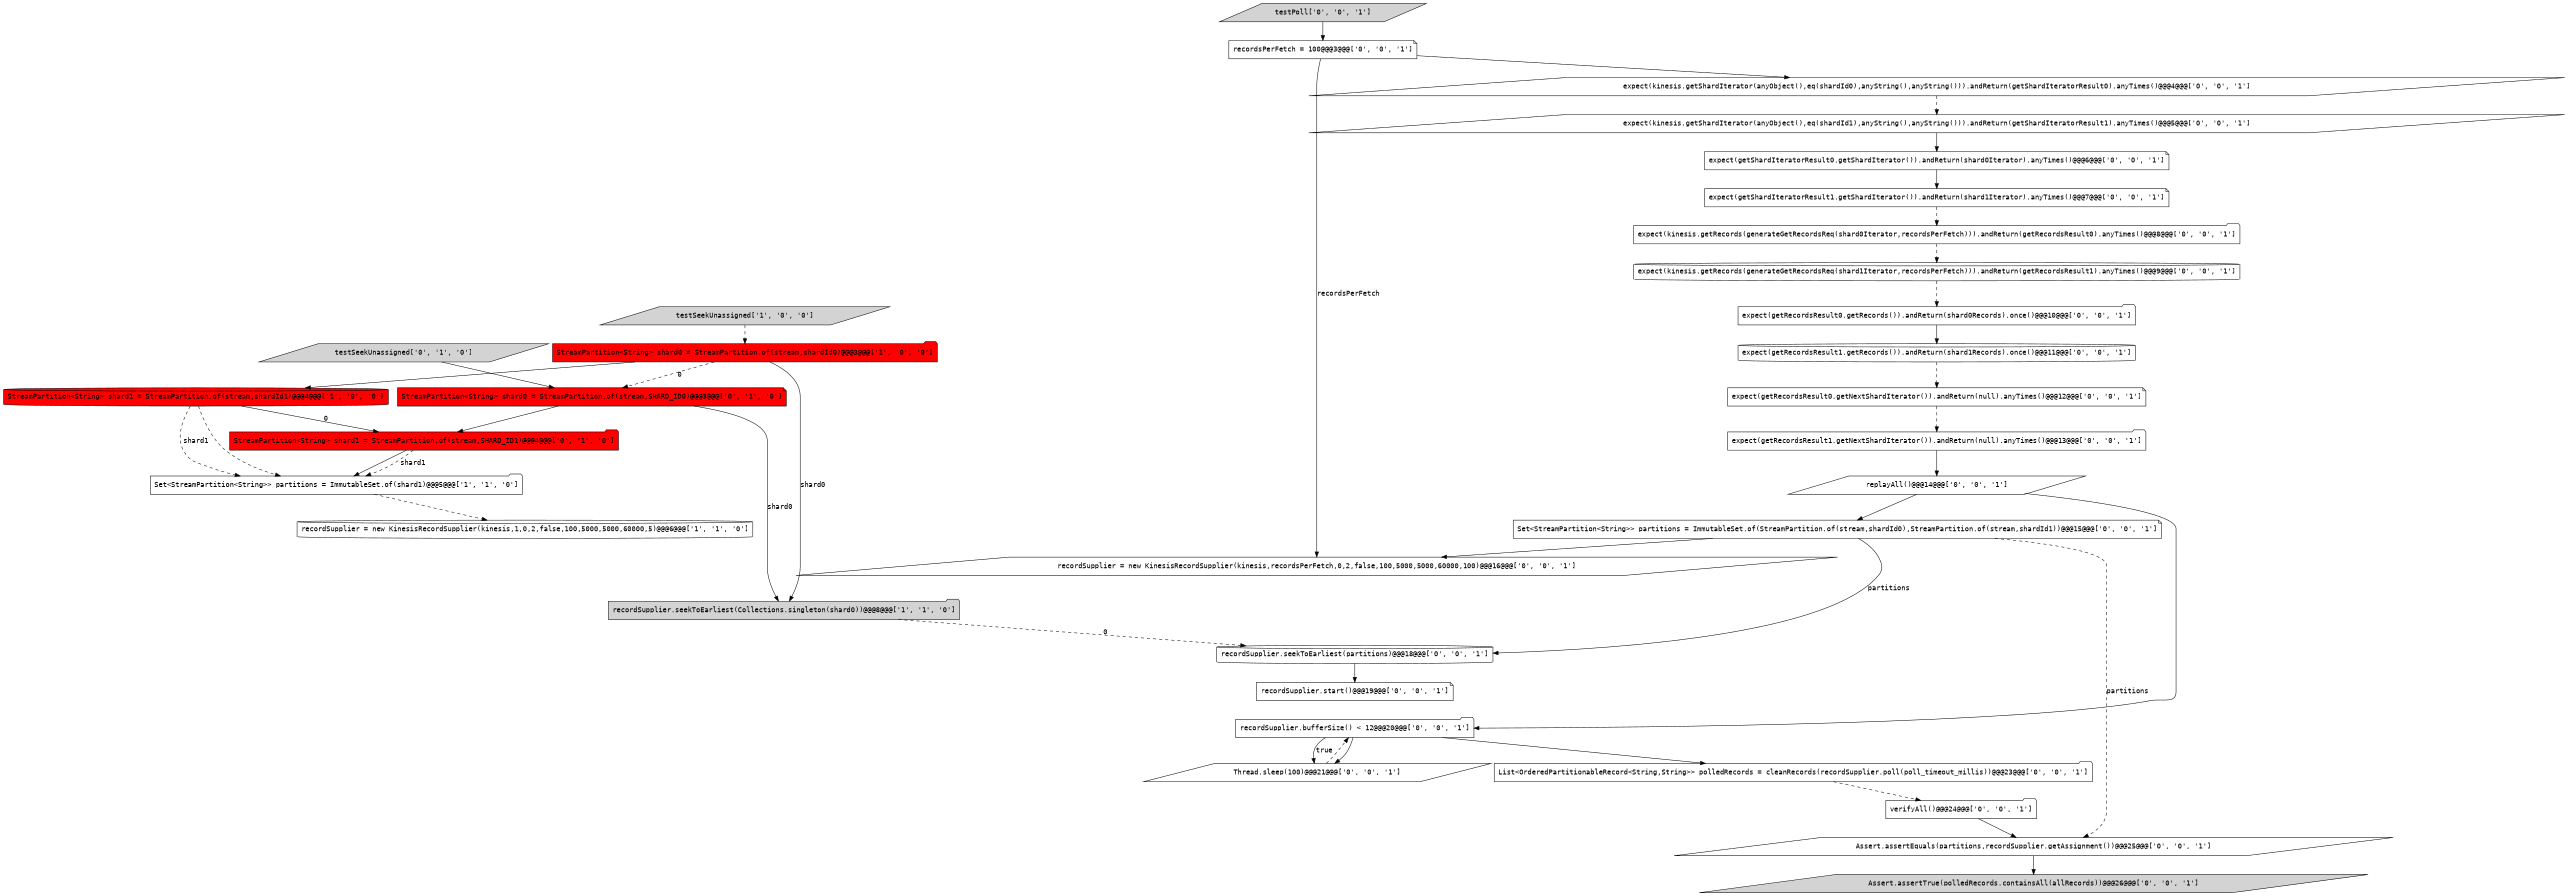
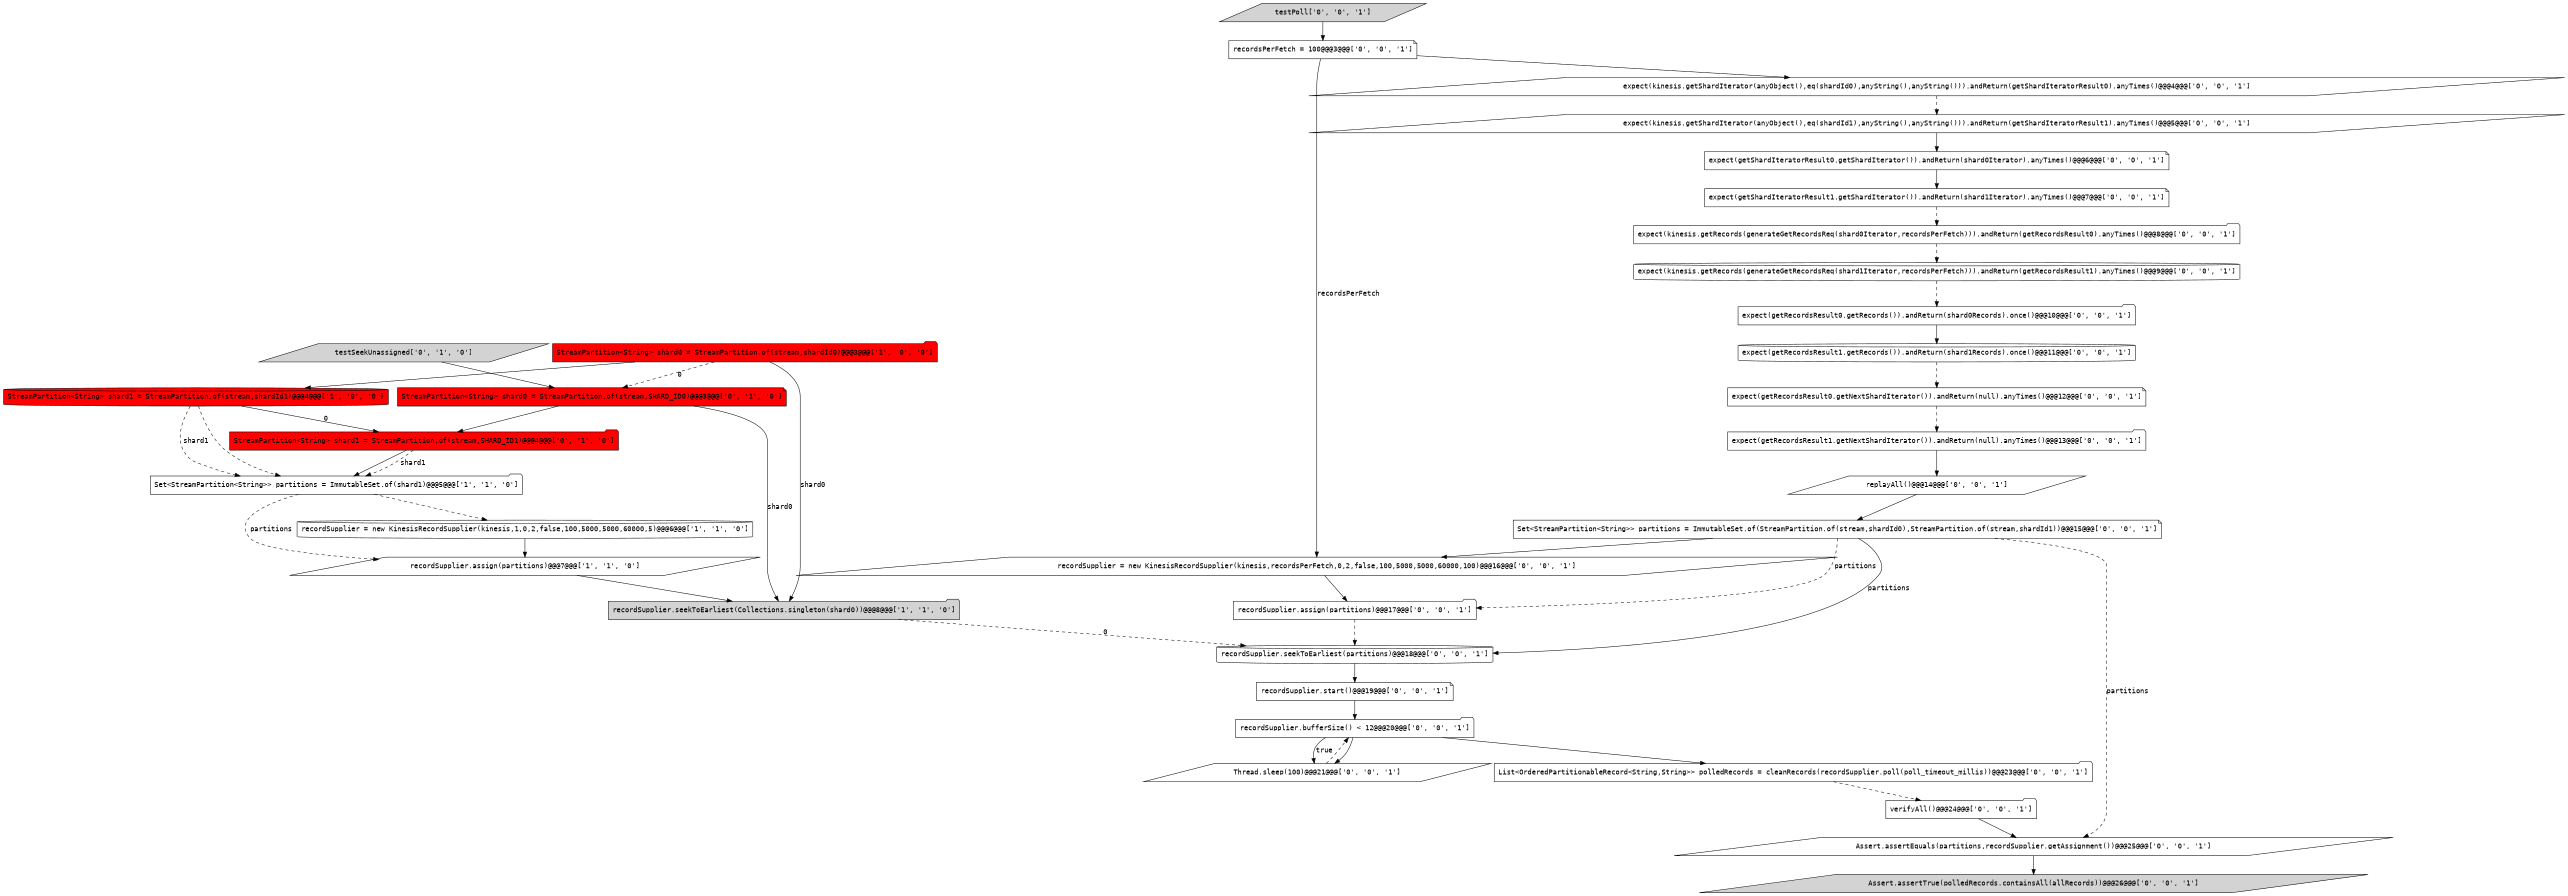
(745, 316) -> none
none -> (525, 566)
none -> (1355, 610)
(1991, 716) -> (1355, 707)
